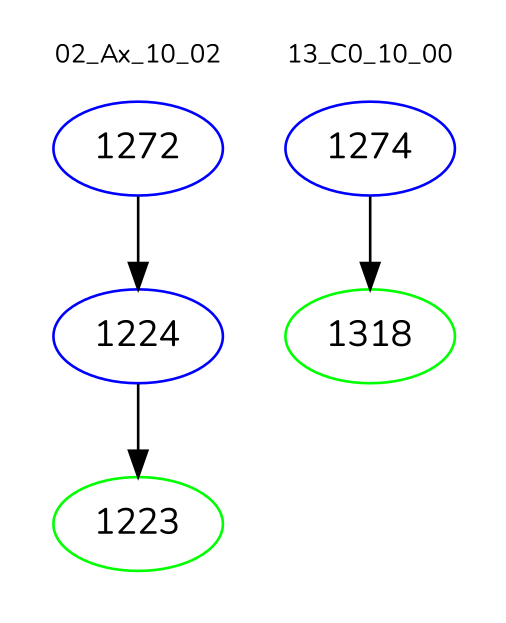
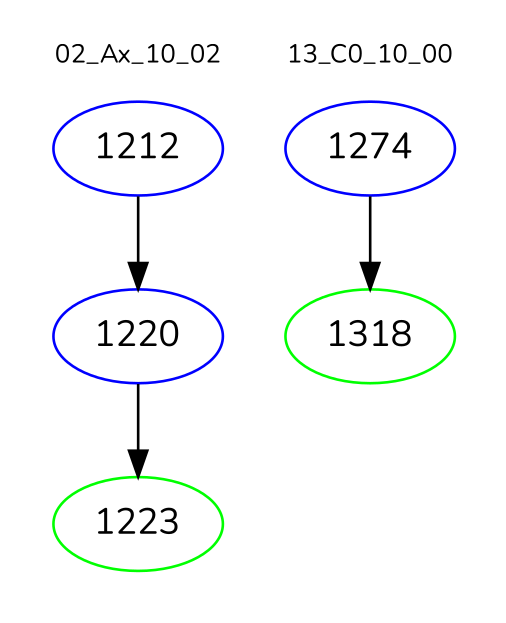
(138, 149) -> (138, 149)
(138, 336) -> (138, 336)
